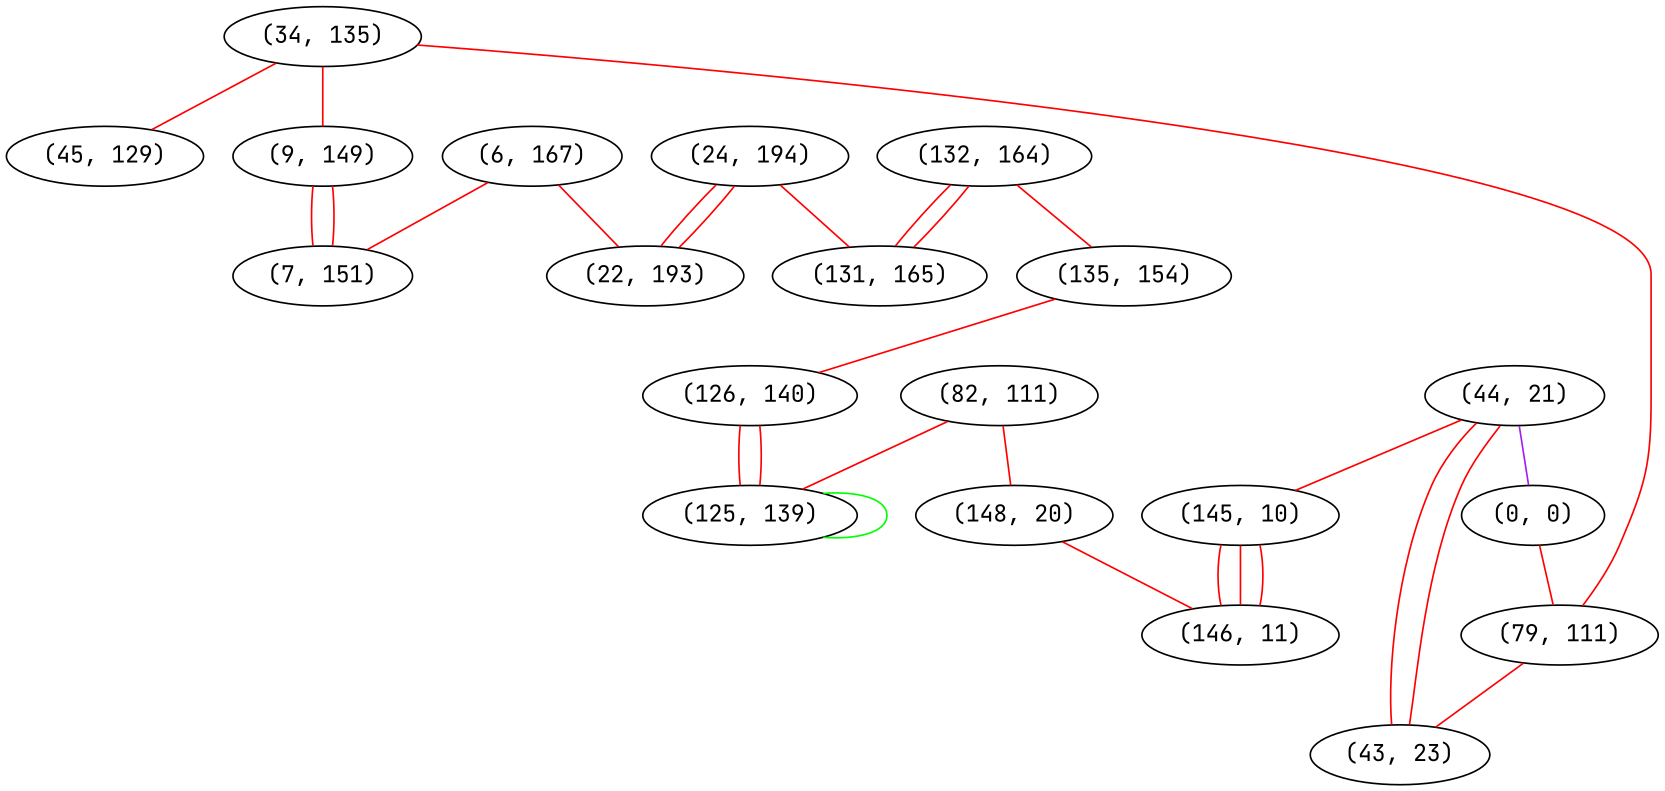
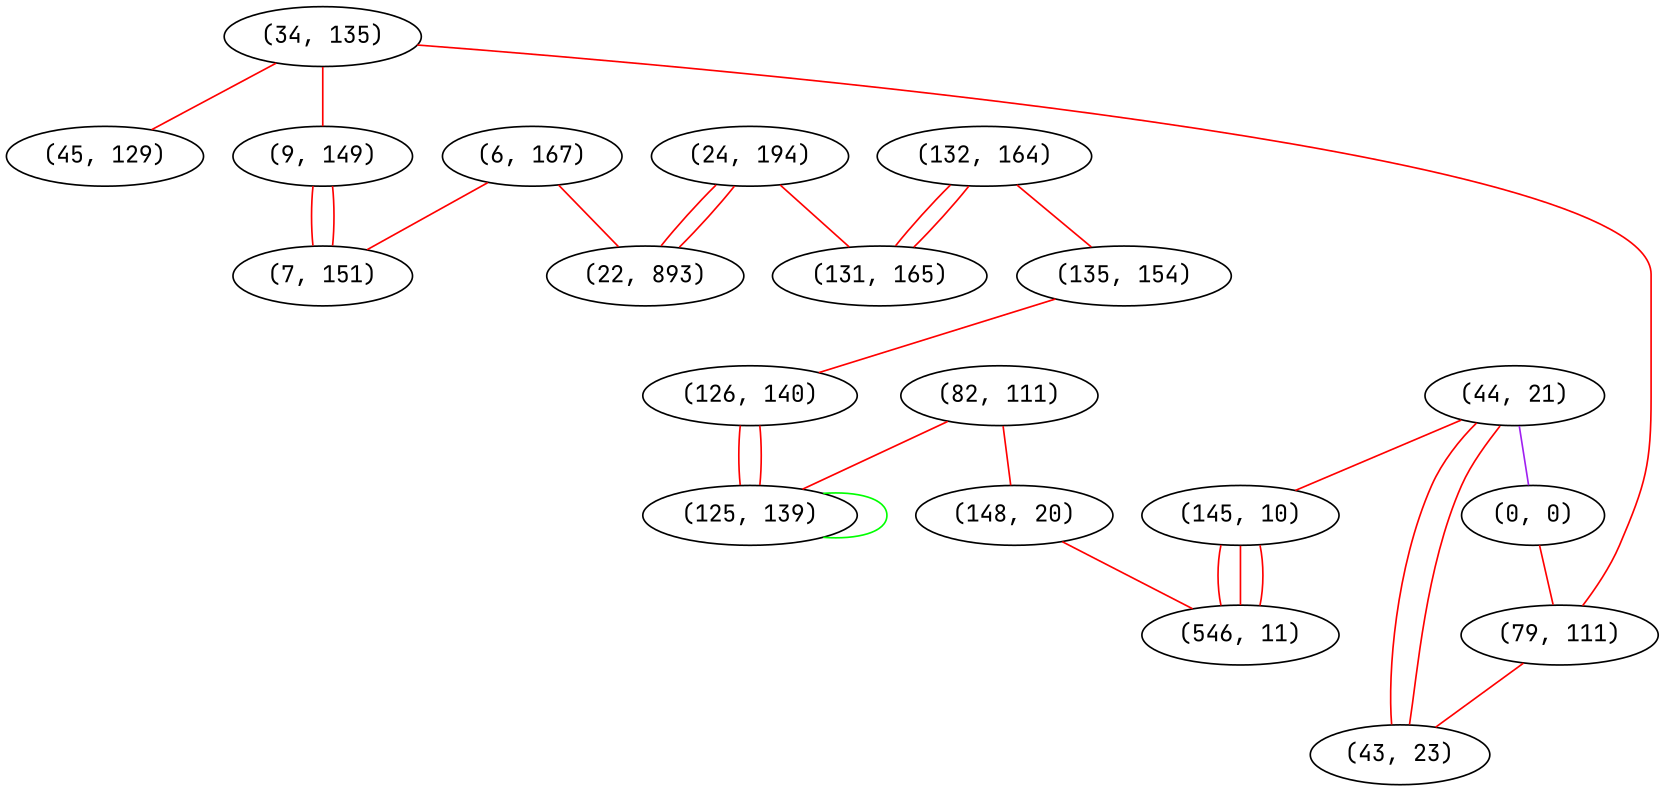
(645, 276) -> (645, 276)
(1240, 635) -> (1240, 635)
